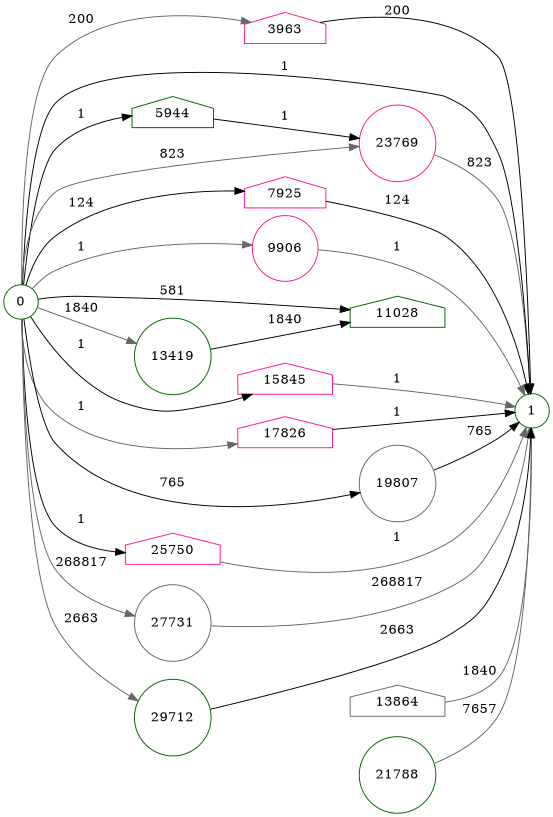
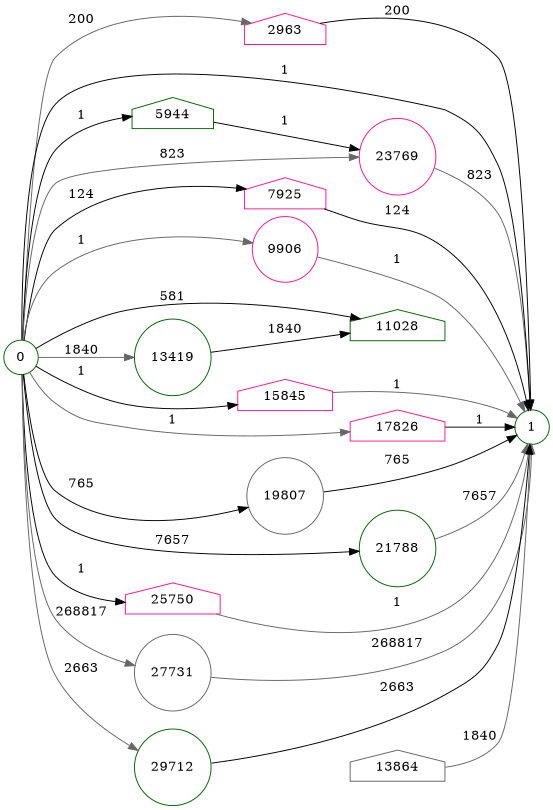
(285, 30) -> (285, 31)
none -> (125, 546)
